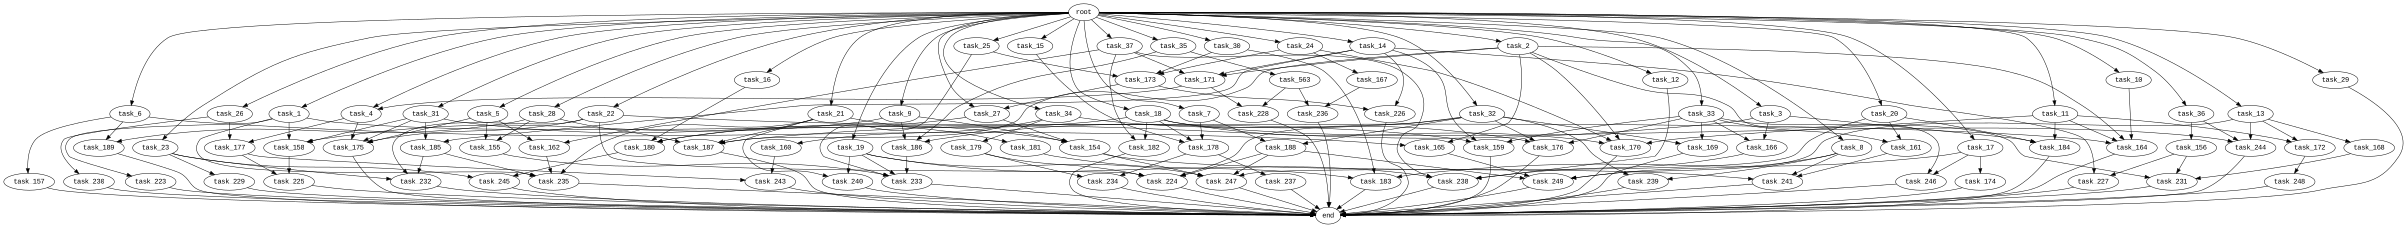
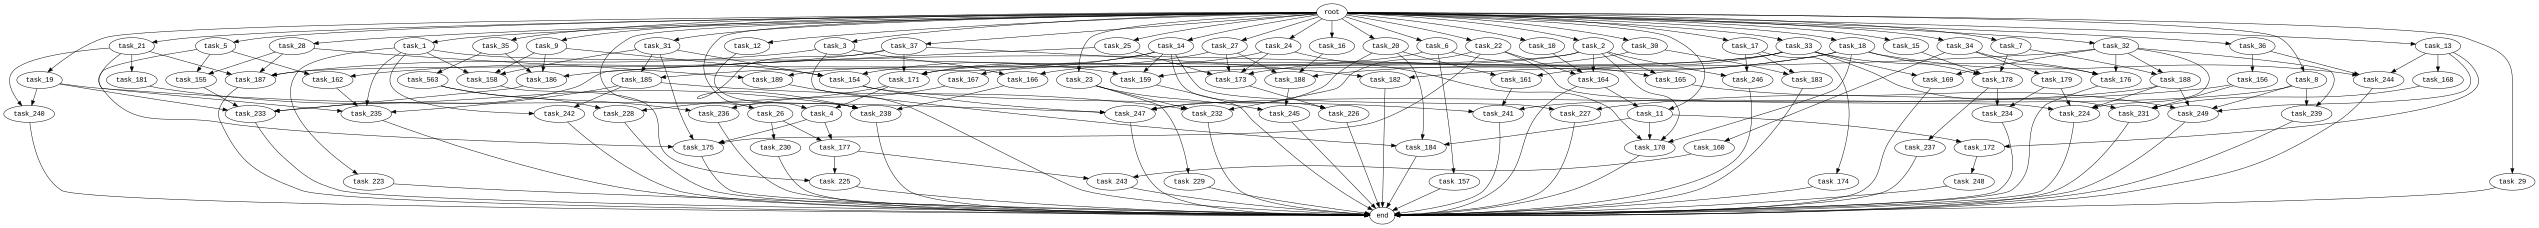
(1063, 95) -> (1227, 61)
none -> (559, 114)
(2100, 134) -> (1615, 93)
(1107, 170) -> none
